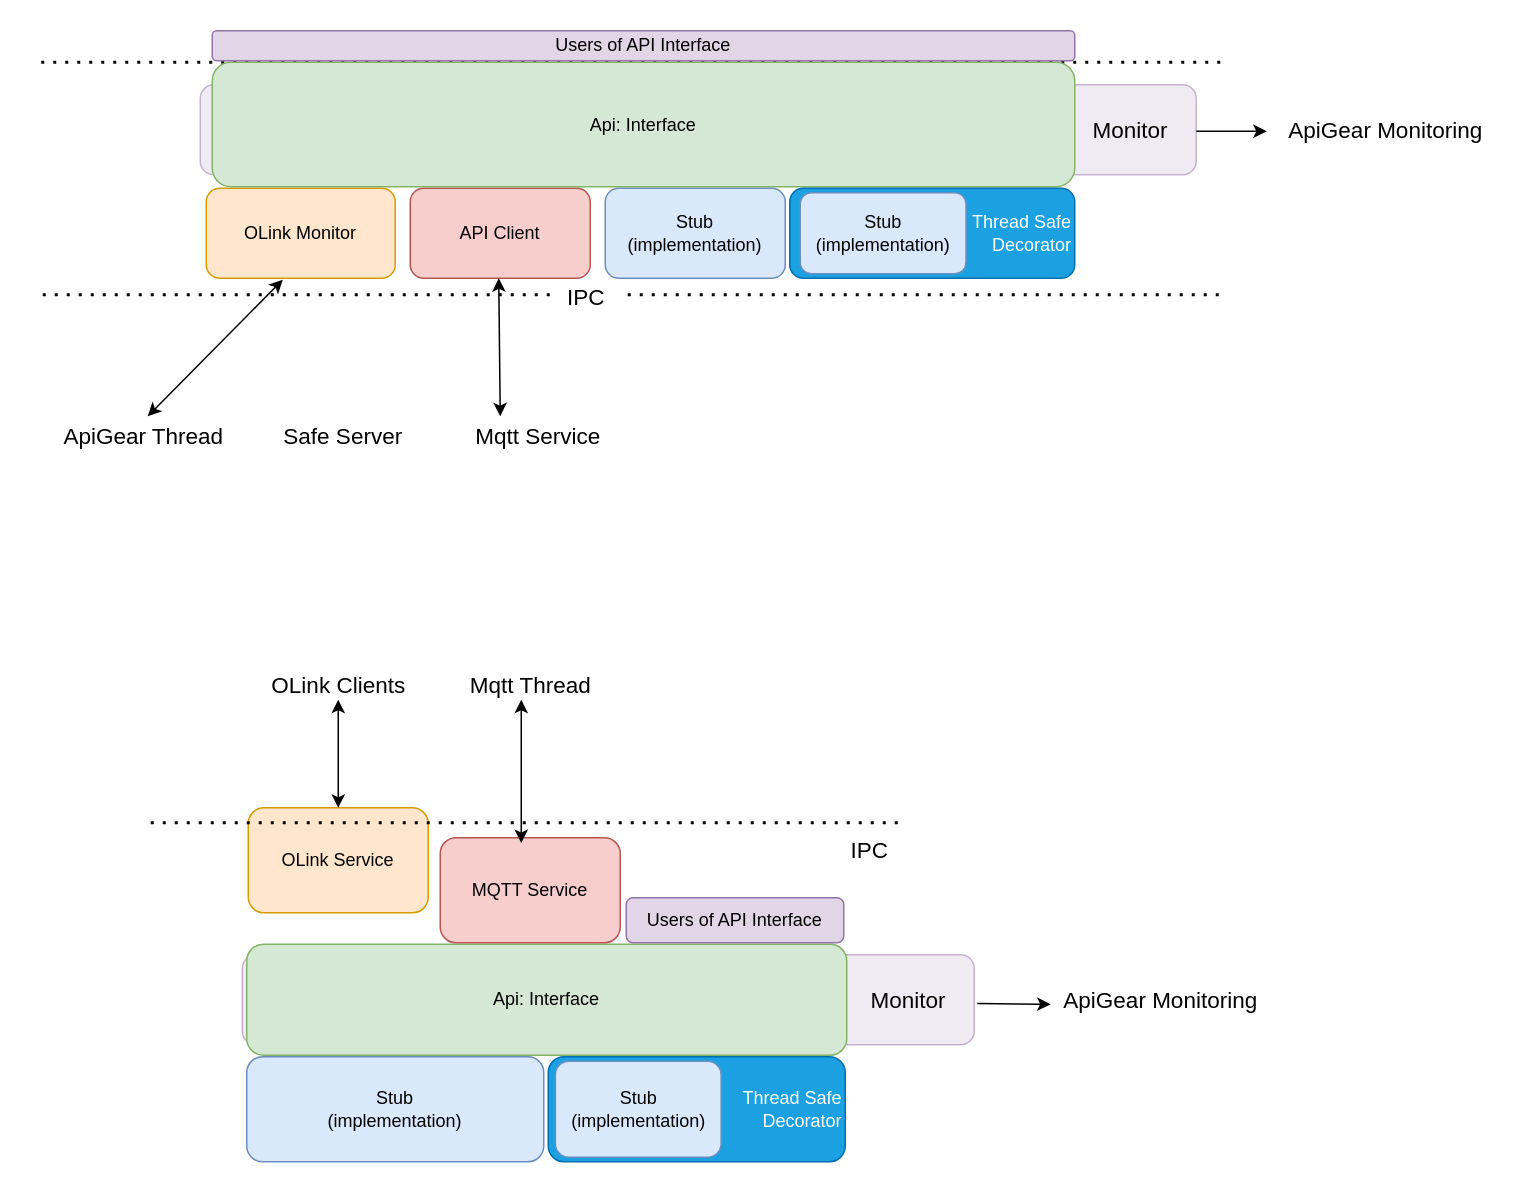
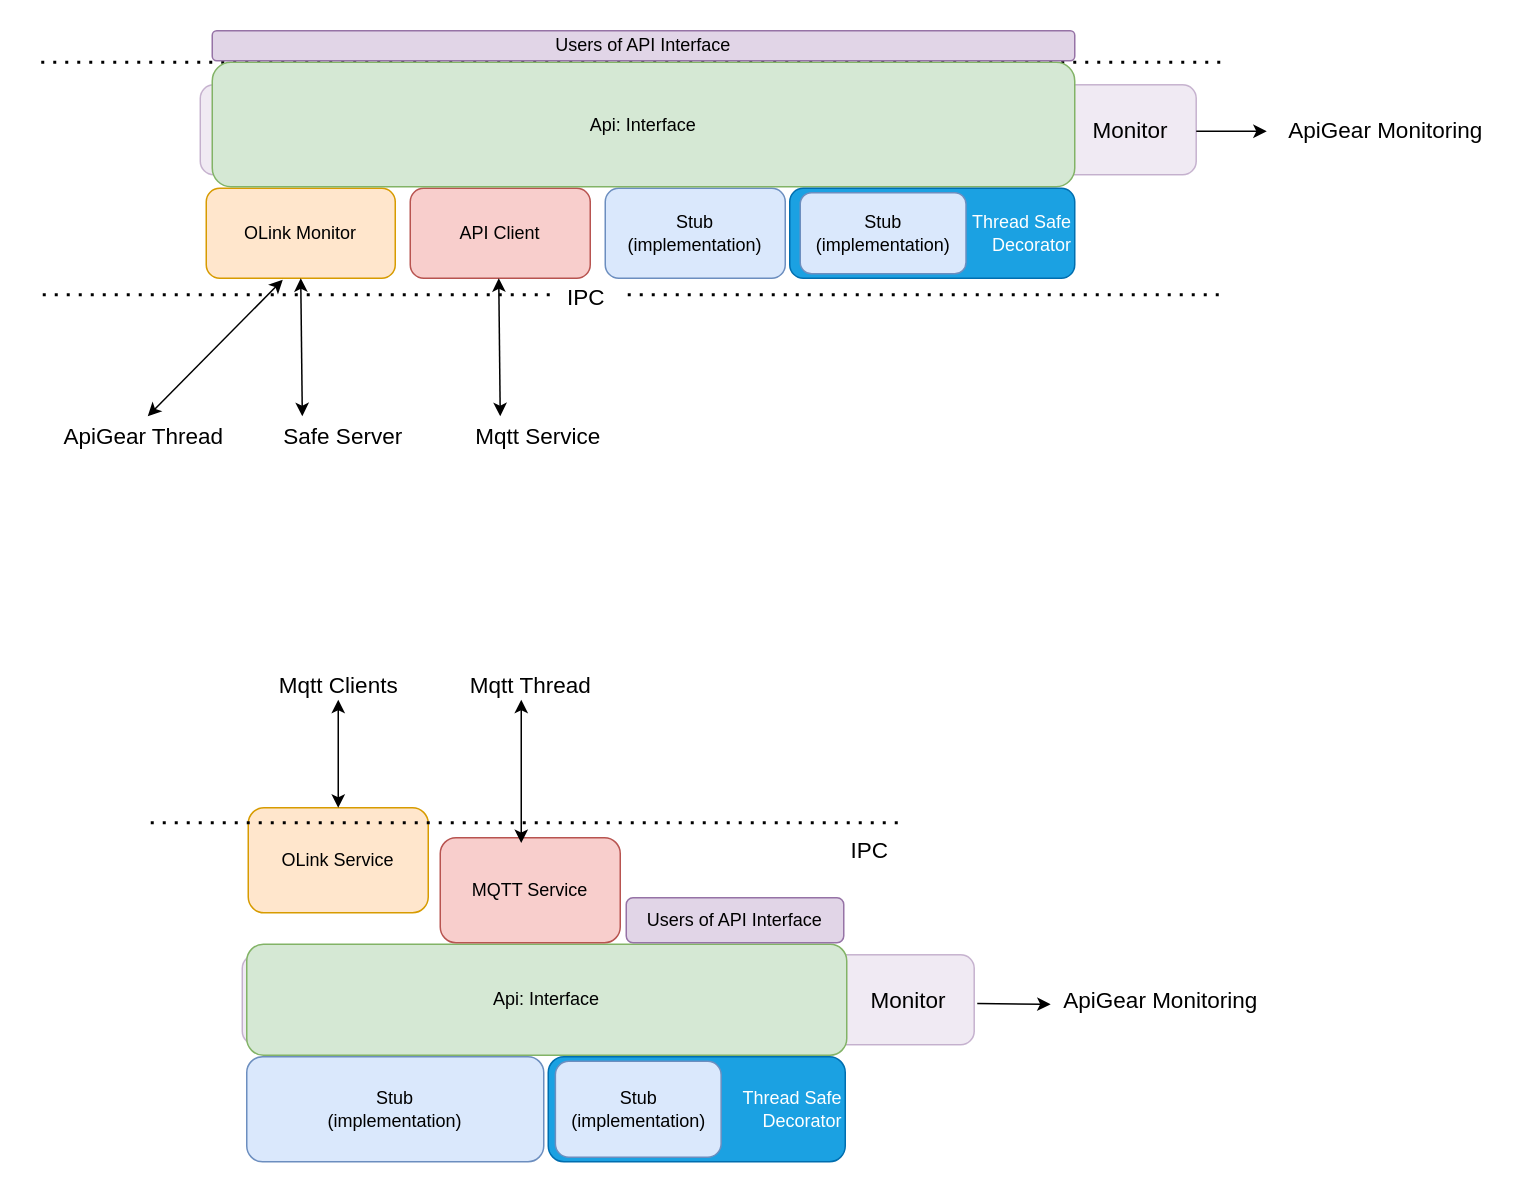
none -> (302, 347)
(339, 685) -> (339, 685)
